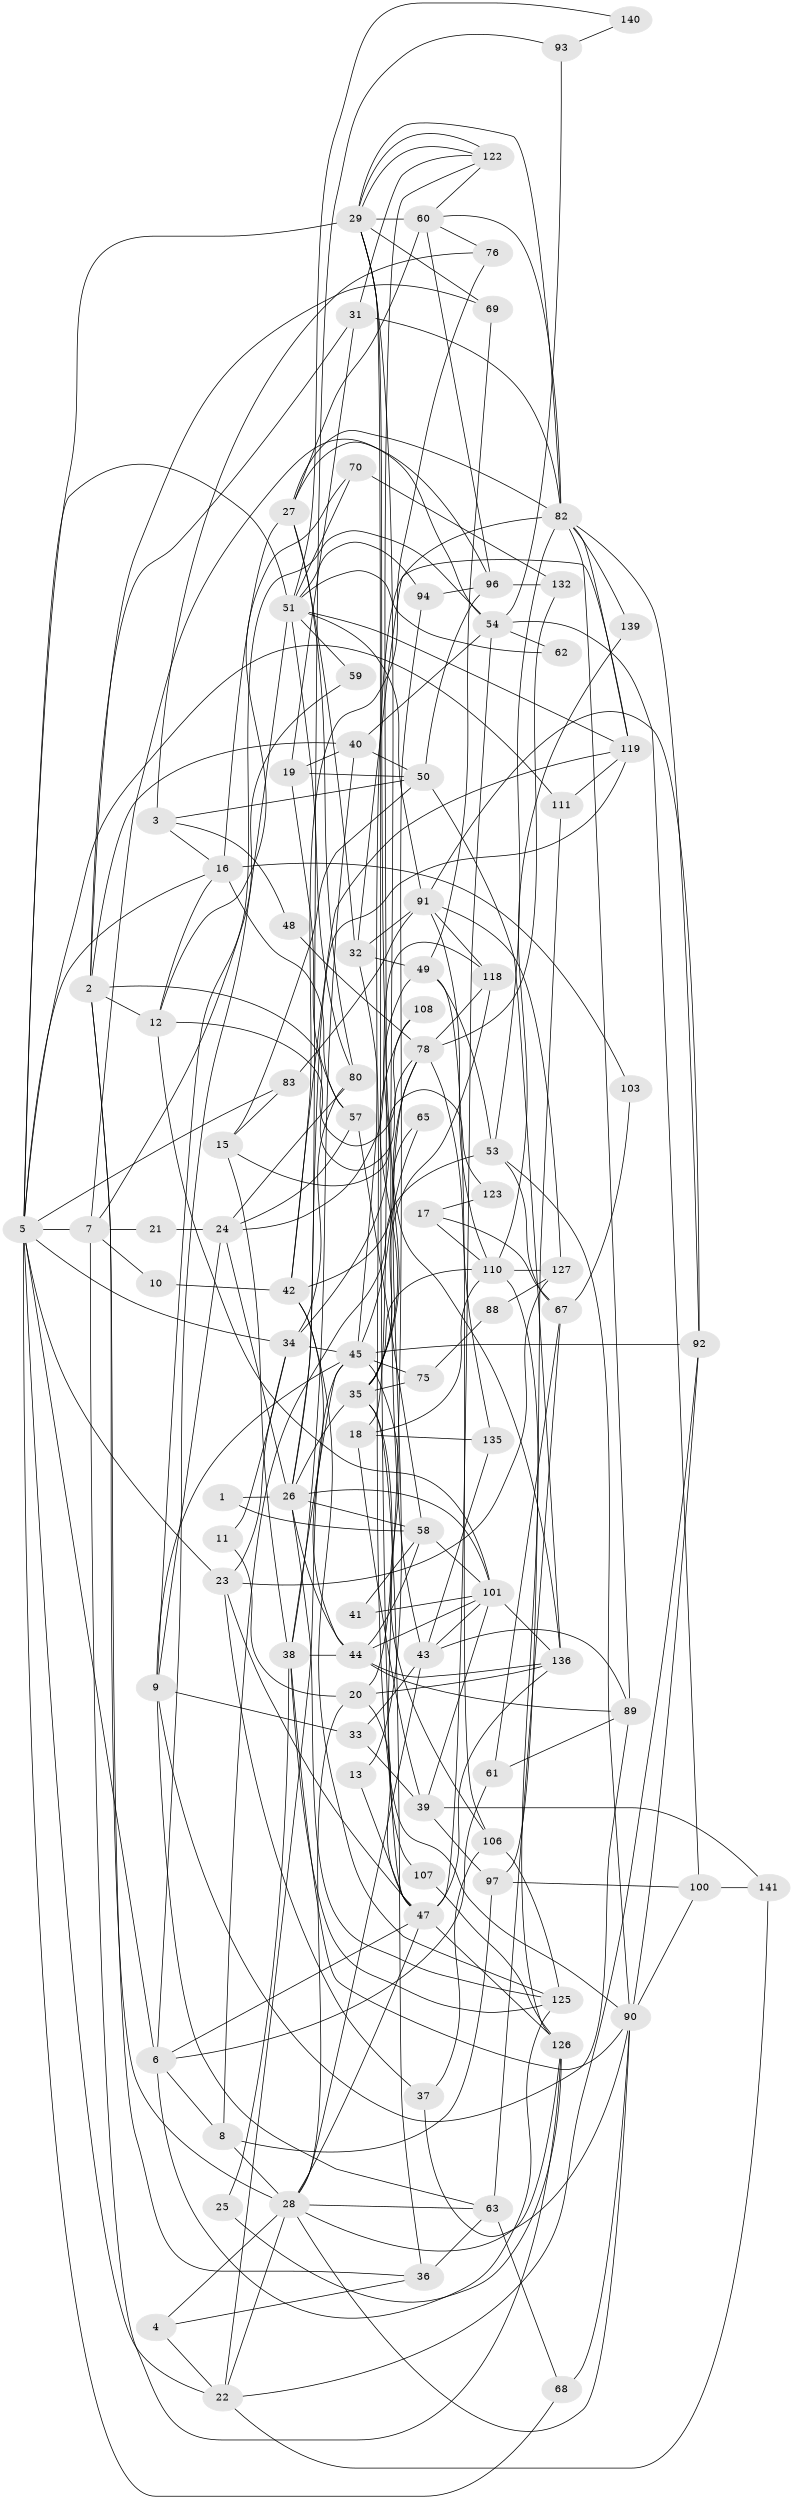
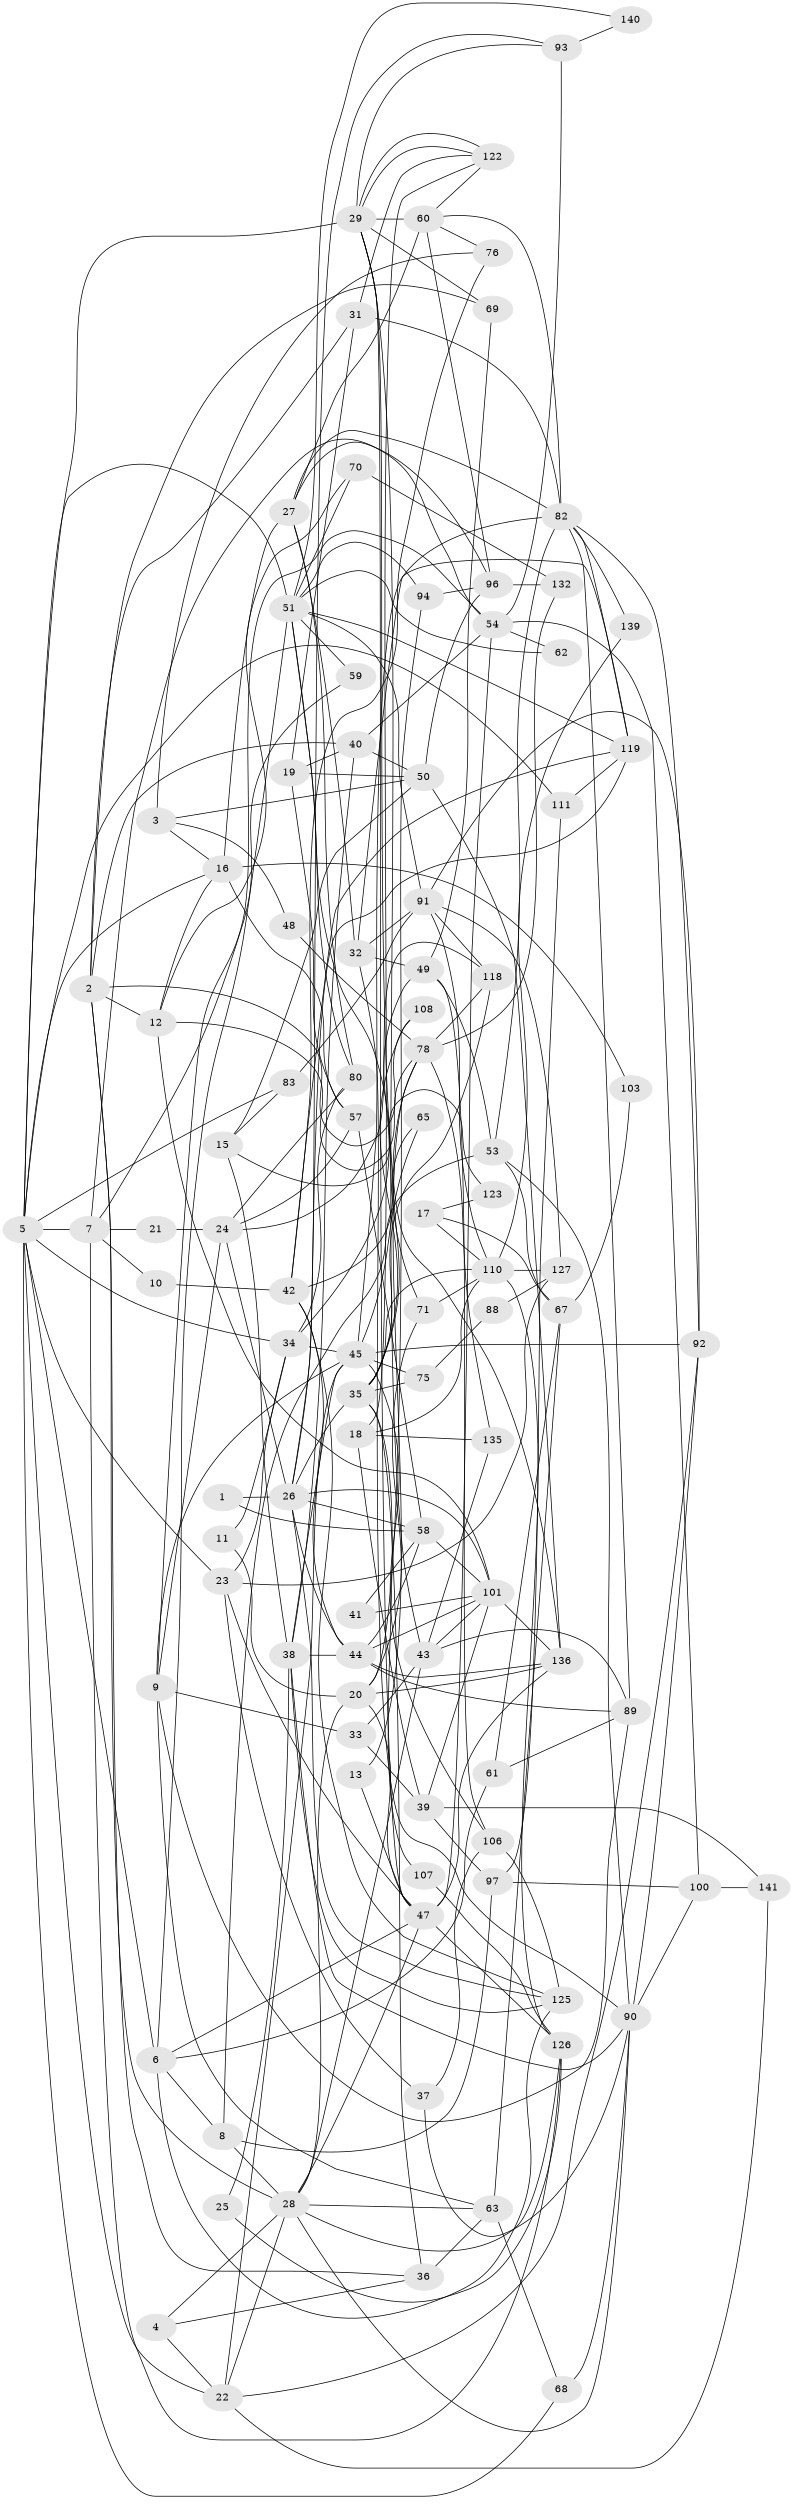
(535, 216) -> (405, 75)
none -> (424, 1310)
